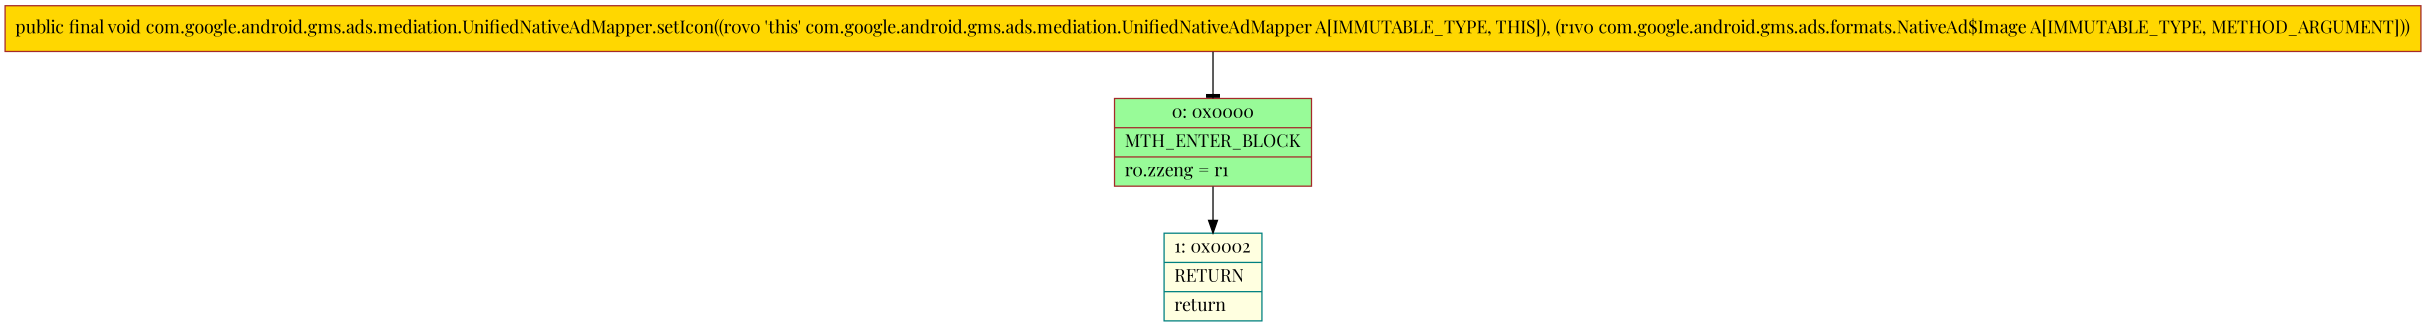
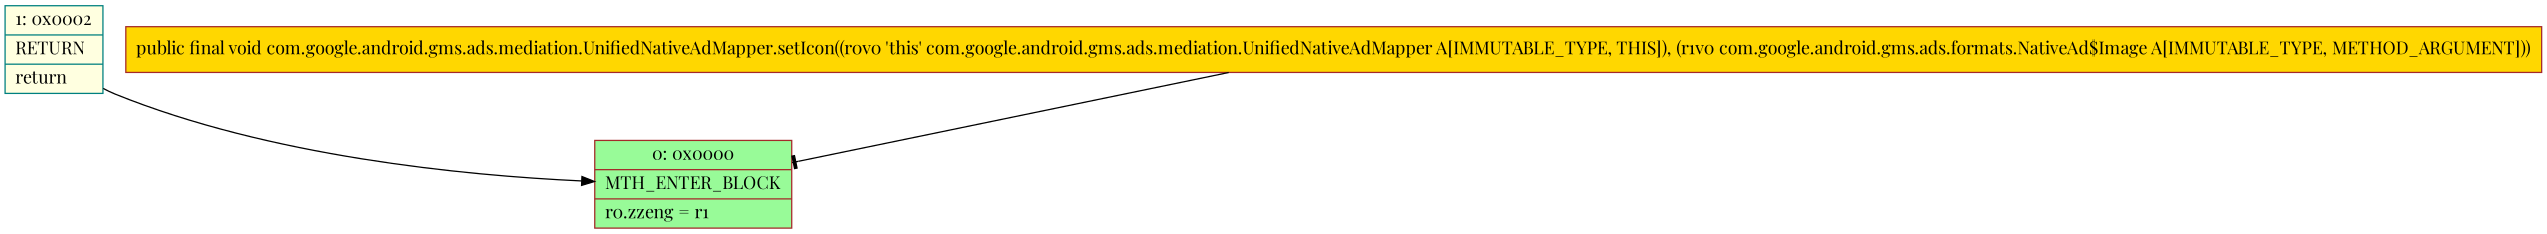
(1213, 203) -> (338, 155)
